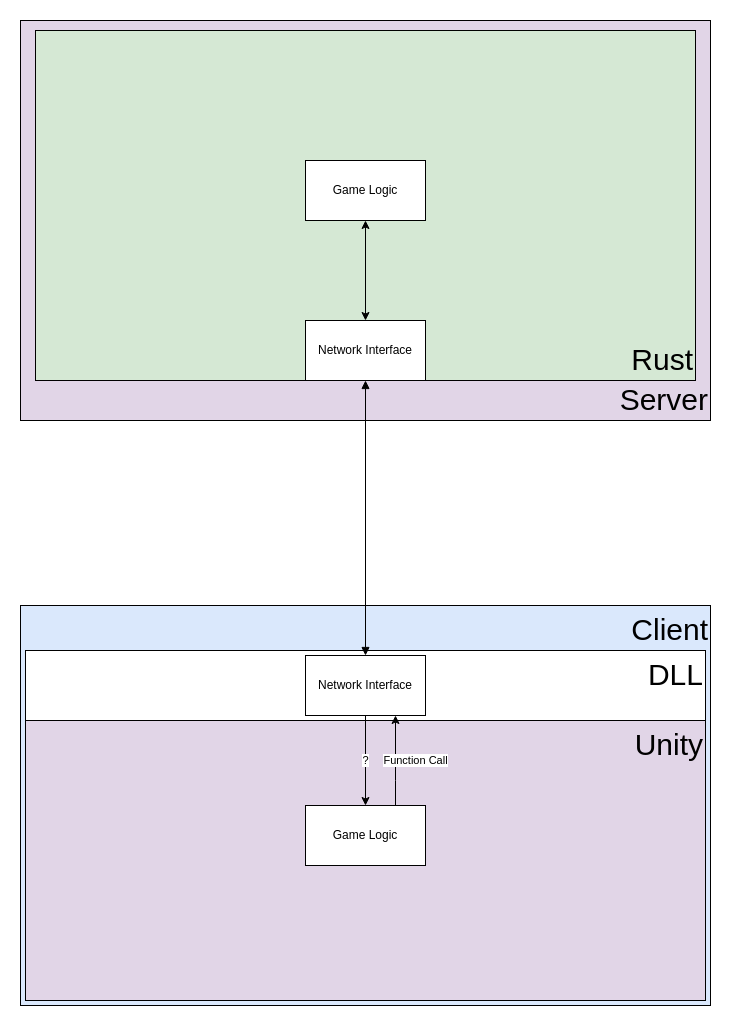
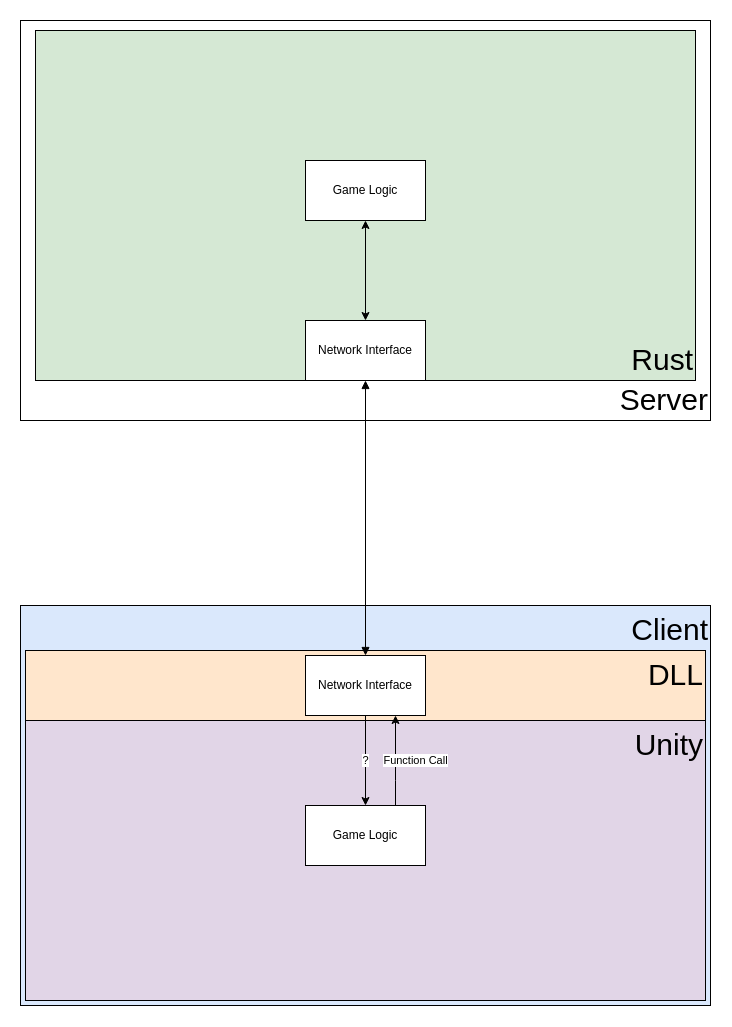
(688, 410) -> (688, 410)
(693, 665) -> (693, 665)
